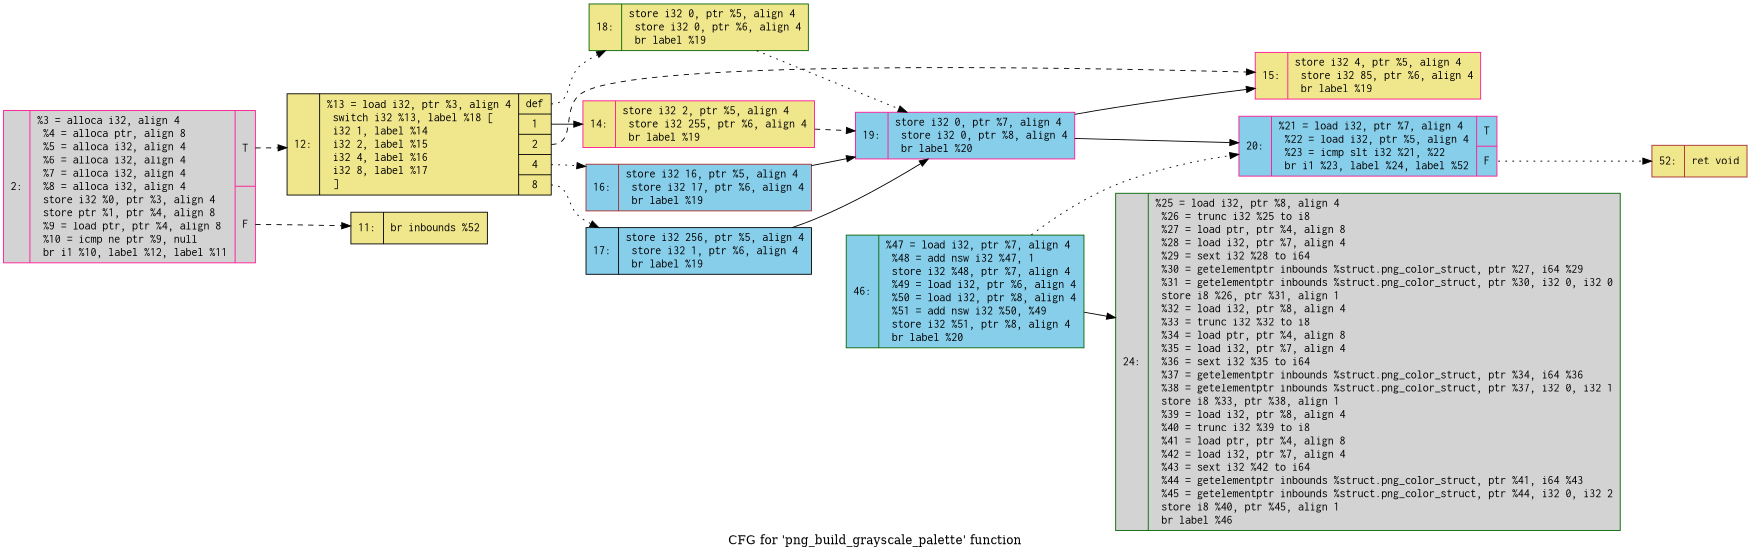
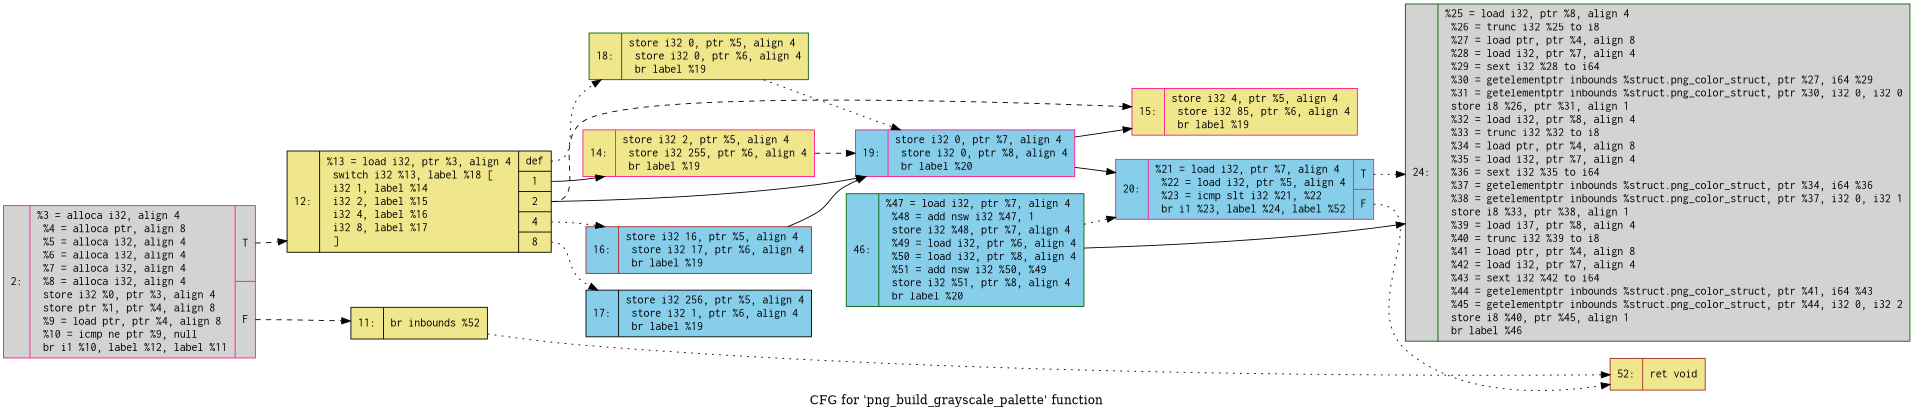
none -> (1385, 174)
(858, 199) -> (704, 195)
none -> (1044, 369)
(1251, 414) -> (1541, 225)
